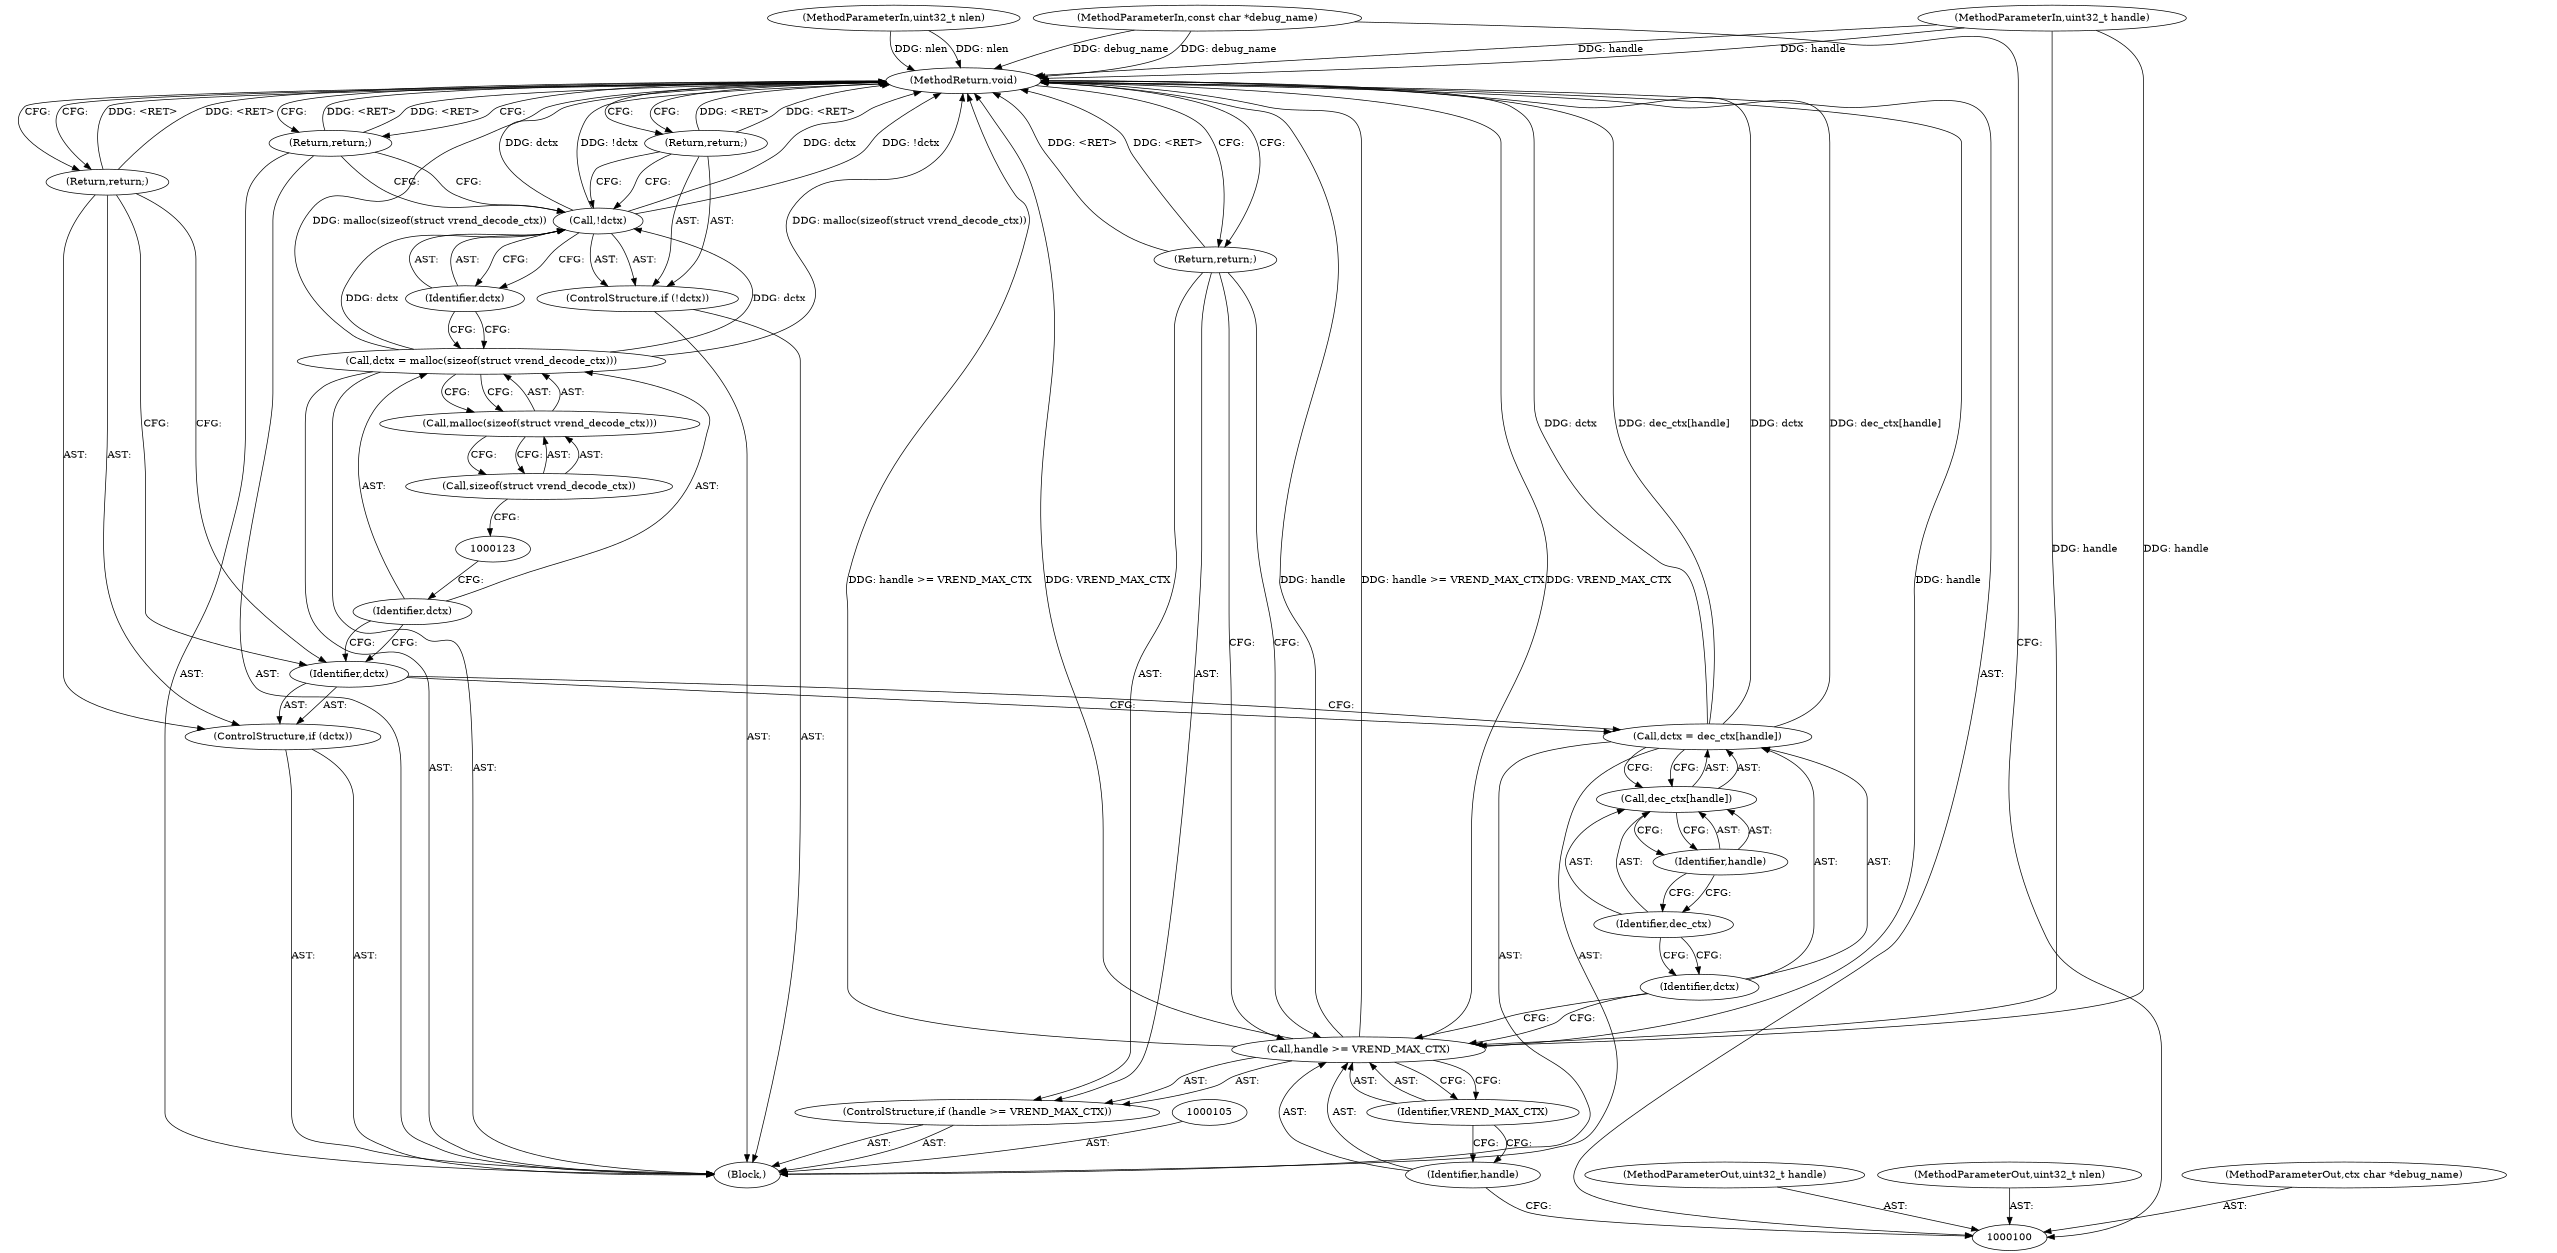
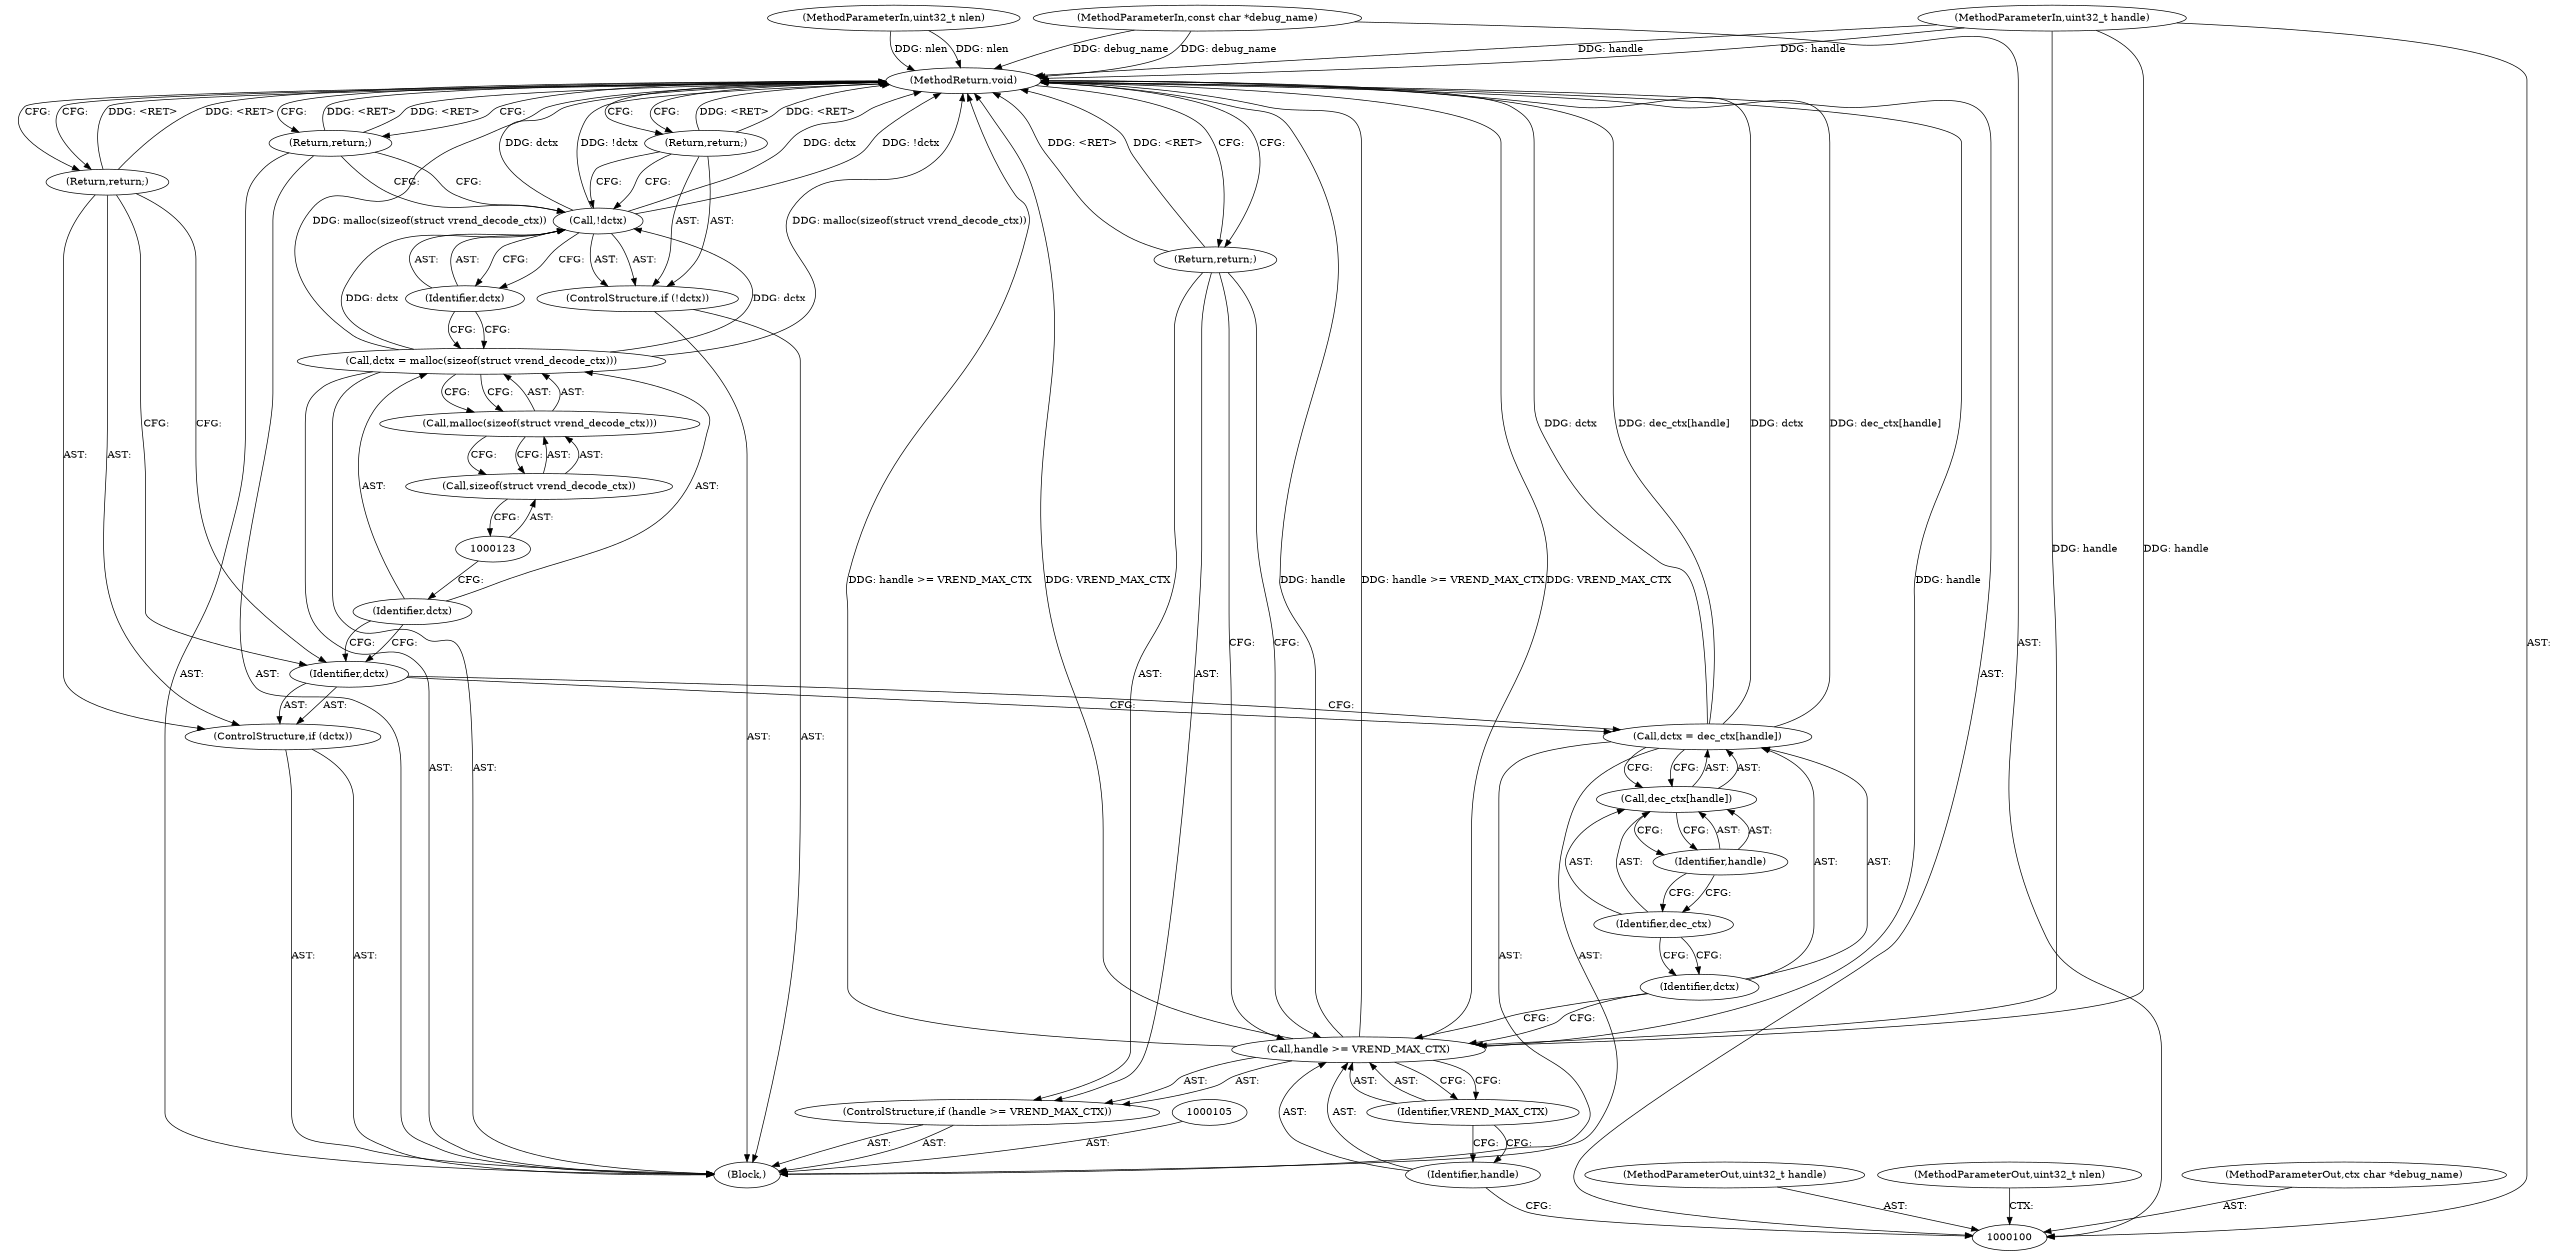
none -> (523, 523)
(2031, 643) -> (2031, 643)
none -> (2527, 689)
(2023, 1206) -> (2023, 1206)
